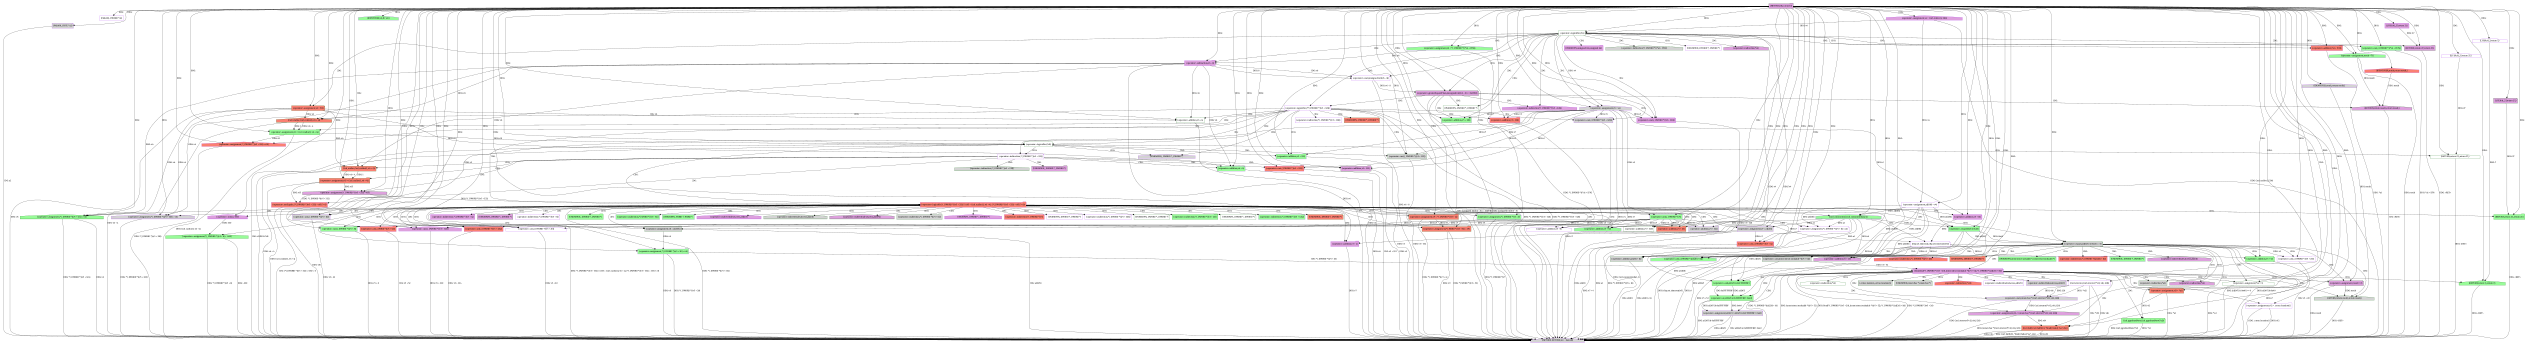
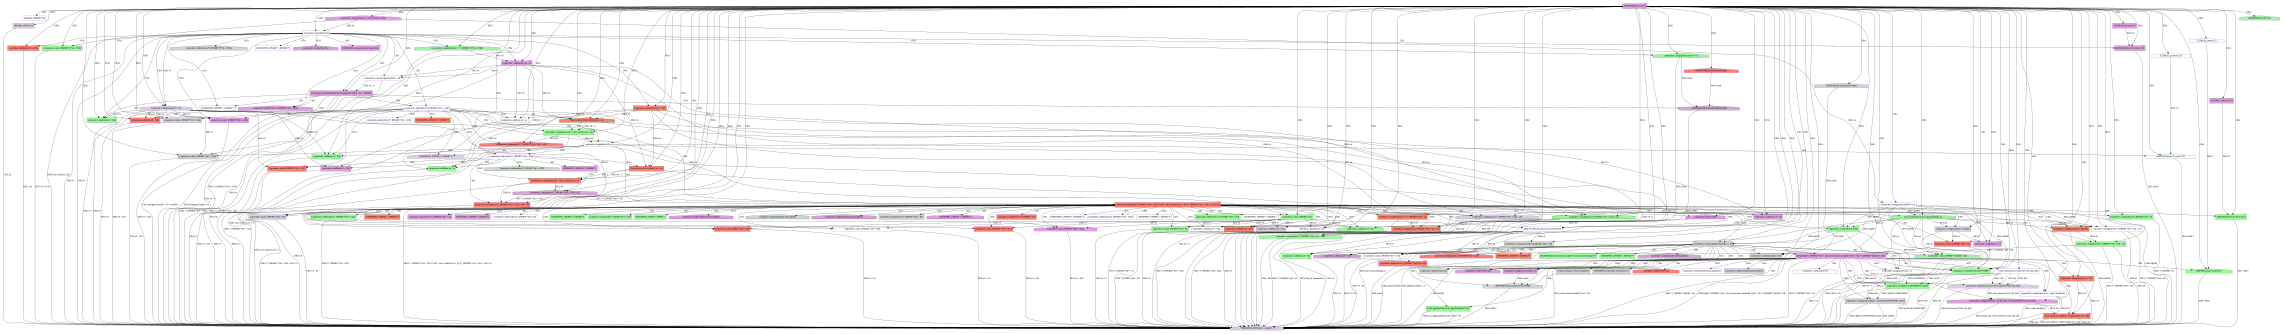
none -> (707, 30)
(663, 229) -> (2071, 229)
(1951, 255) -> none
(1979, 339) -> (1369, 323)
